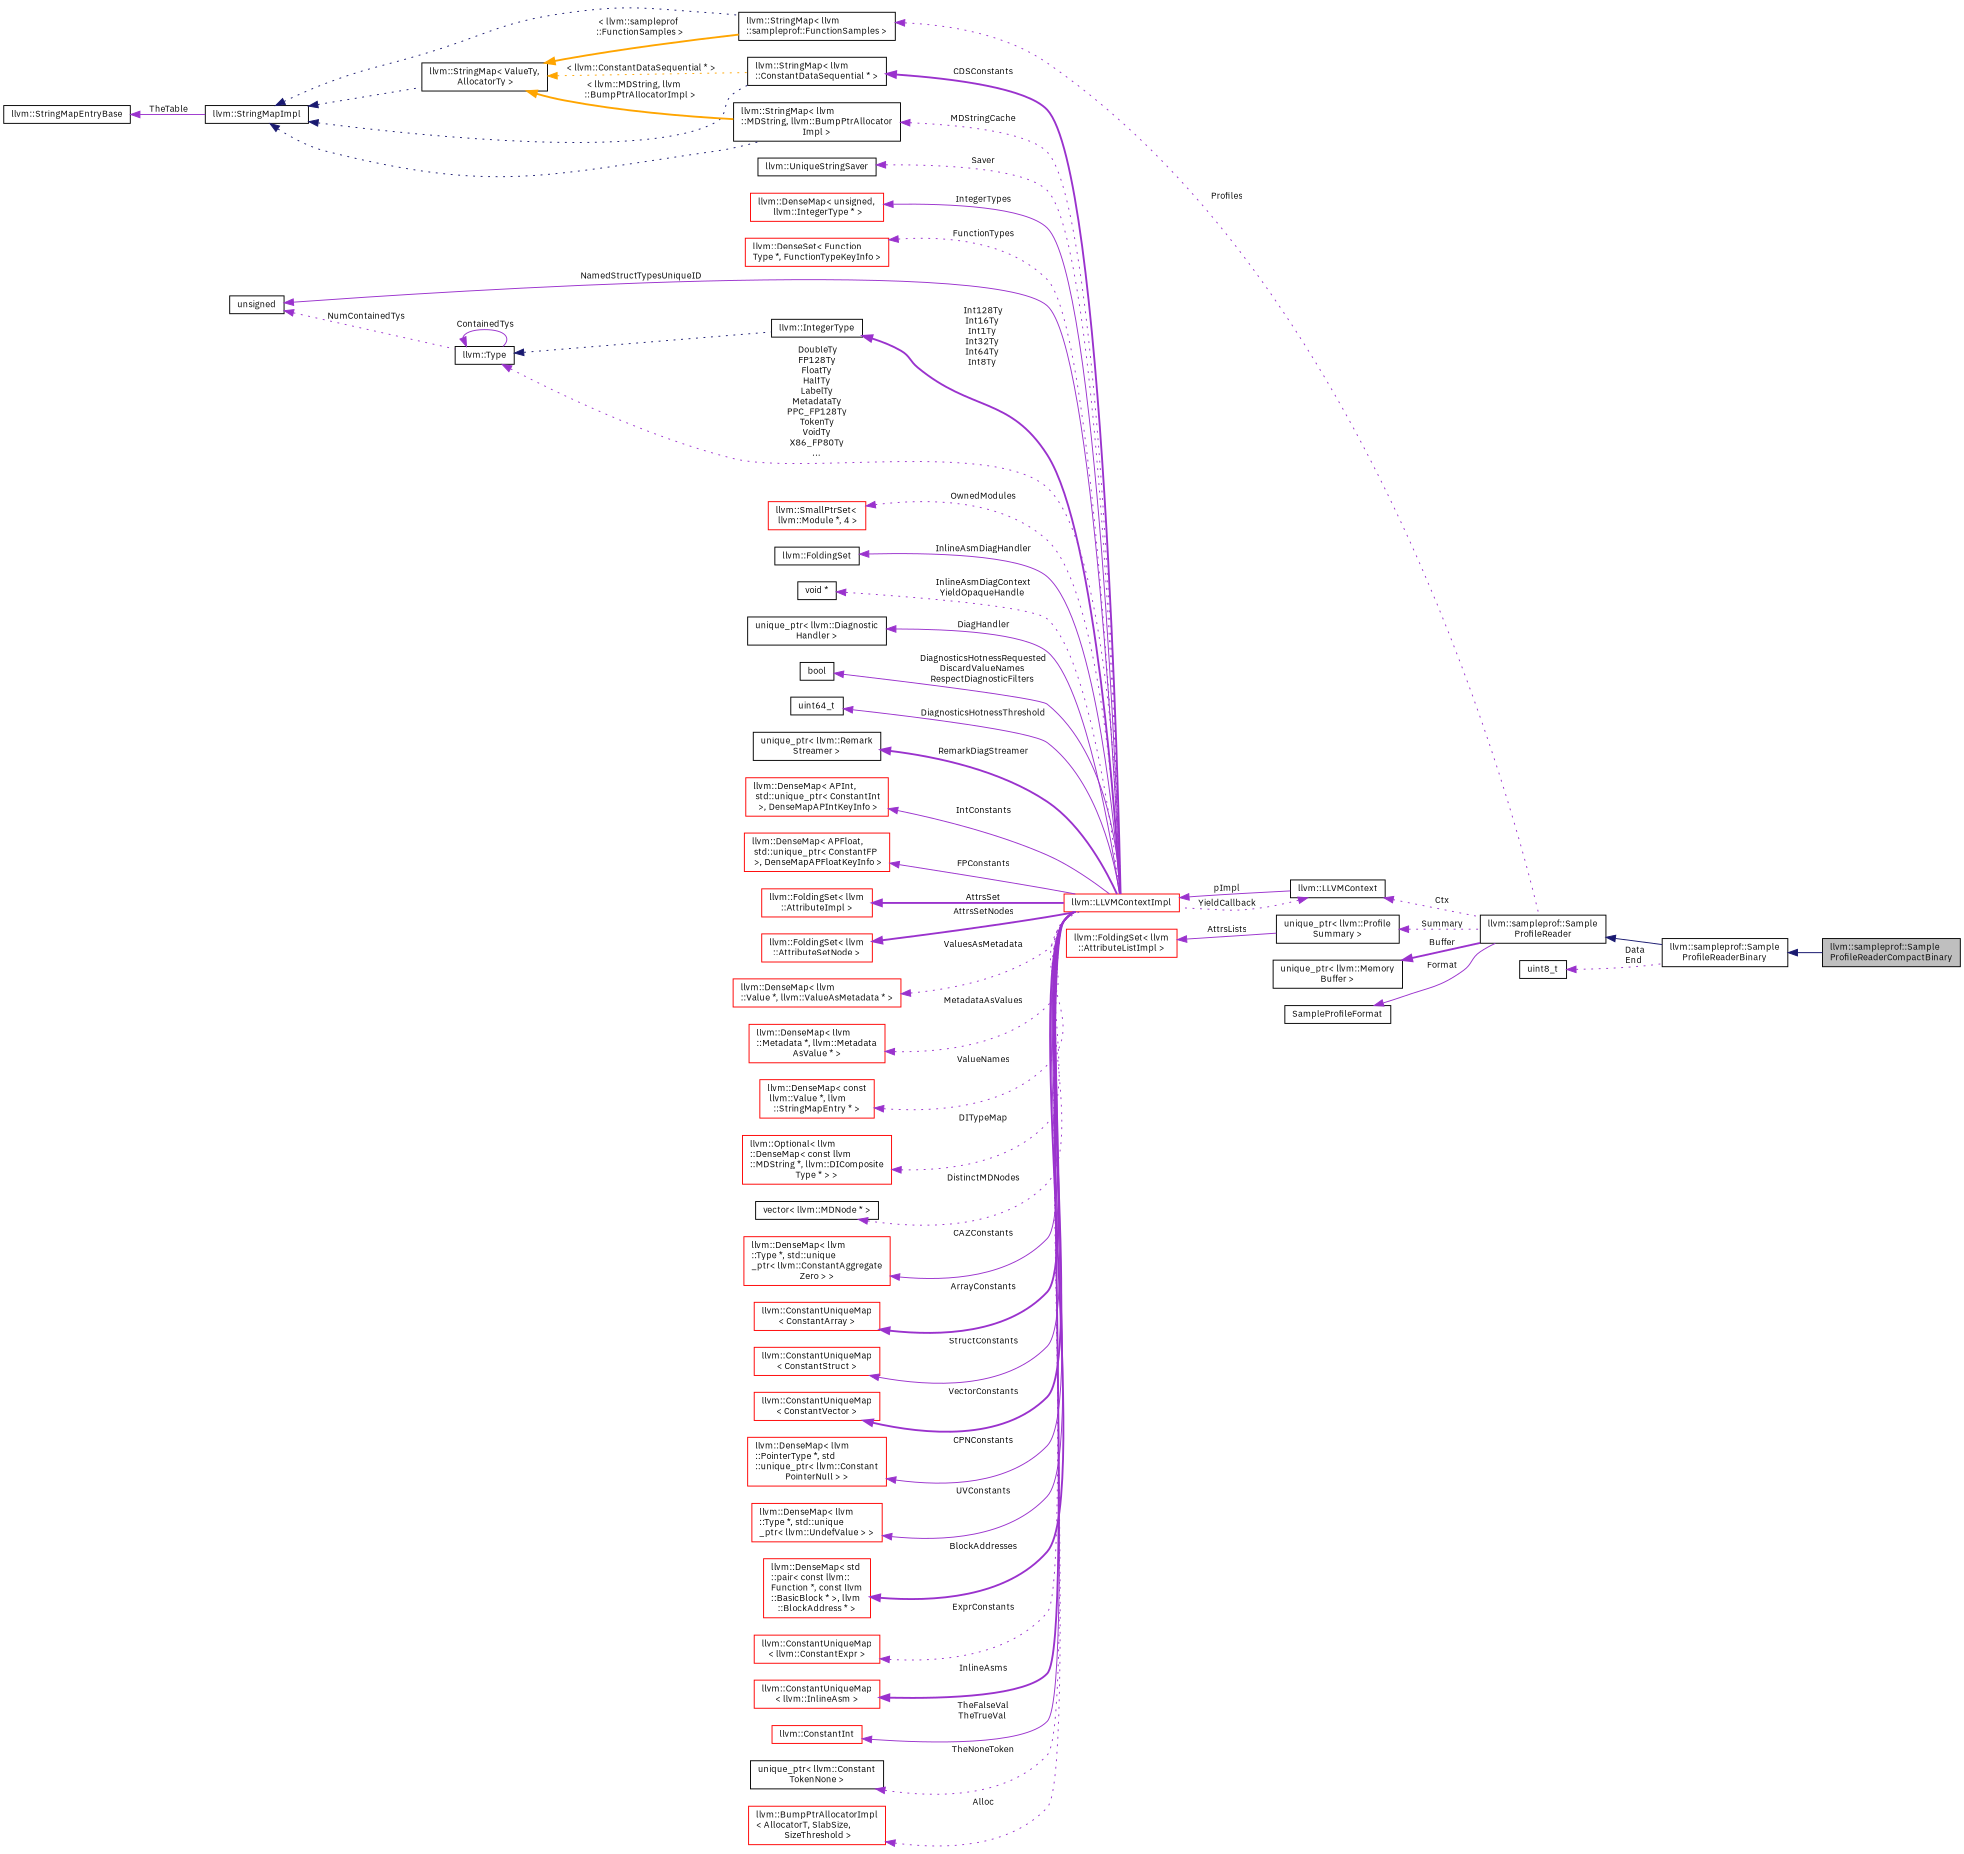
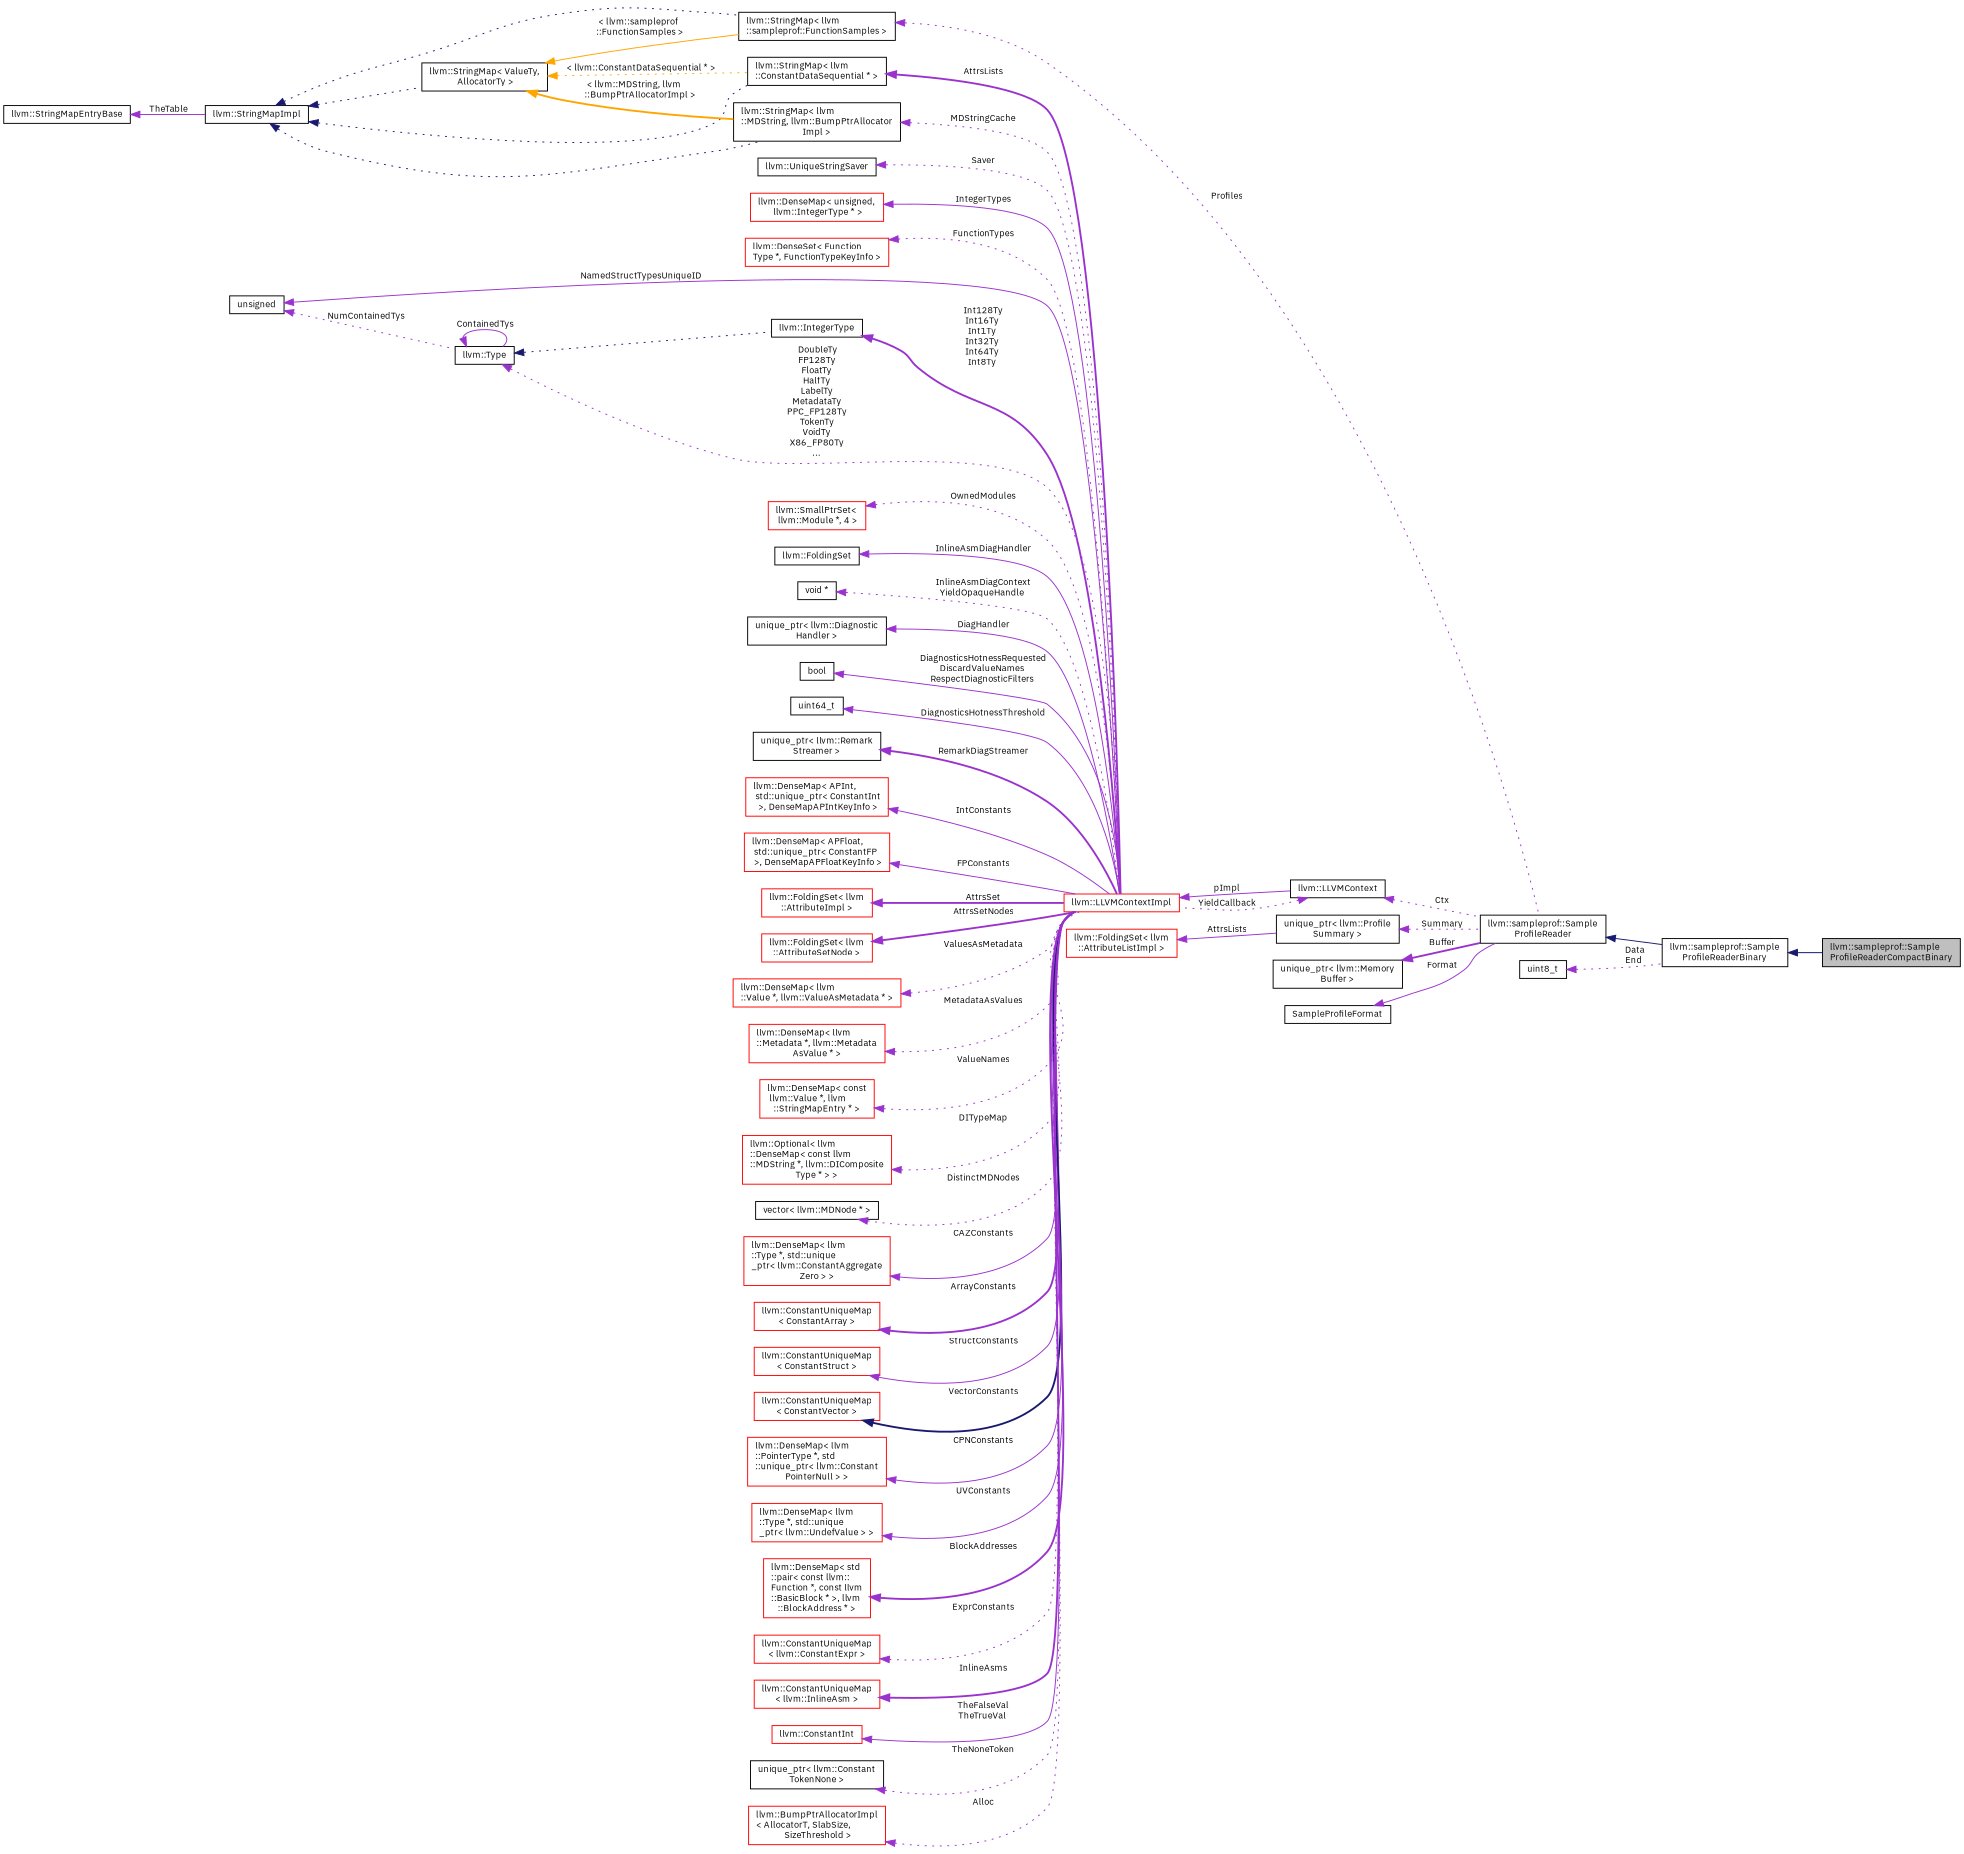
(646, 46) -> (646, 46)
(982, 72) -> (982, 72)
(1048, 1395) -> (1048, 1395)
